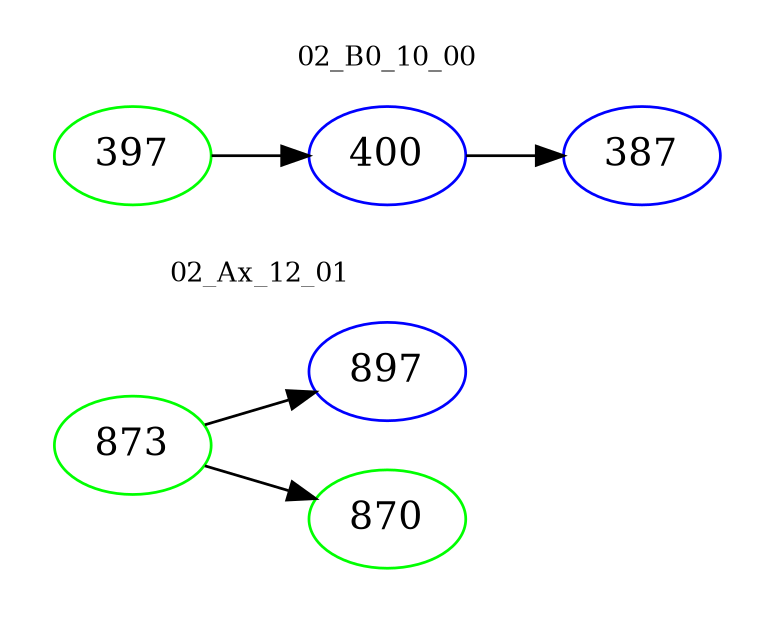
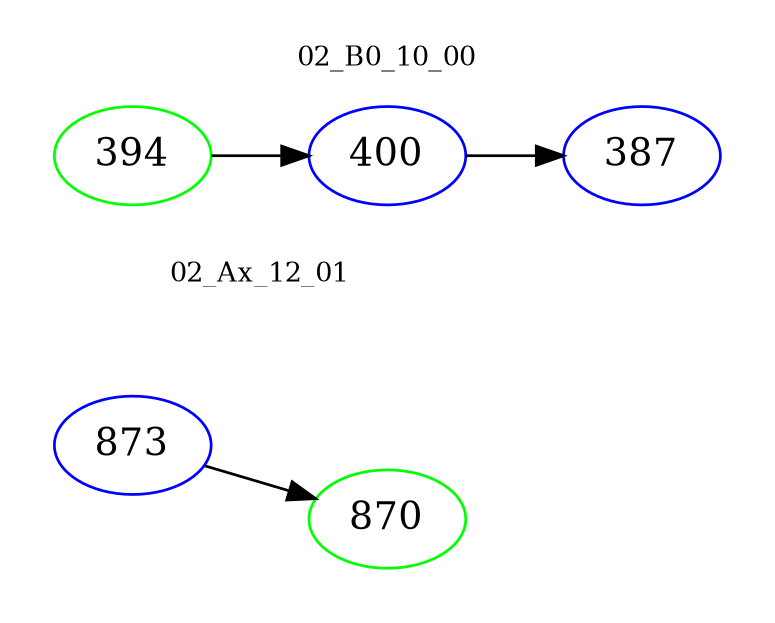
(133, 156) -> (133, 156)
(387, 372) -> none
(133, 445) -> (133, 445)
